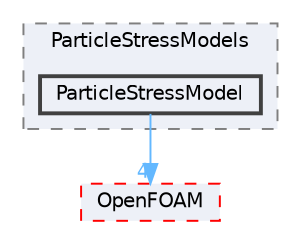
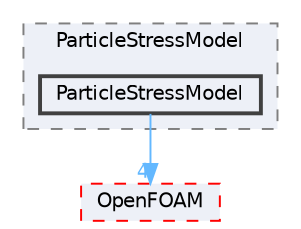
(150, 42) -> (150, 42)
